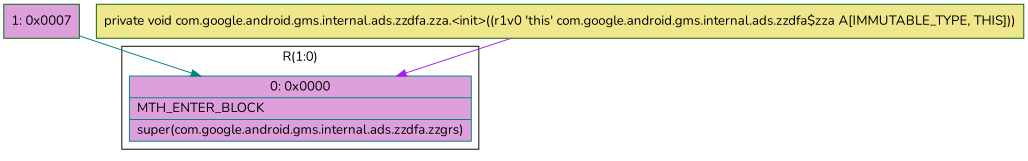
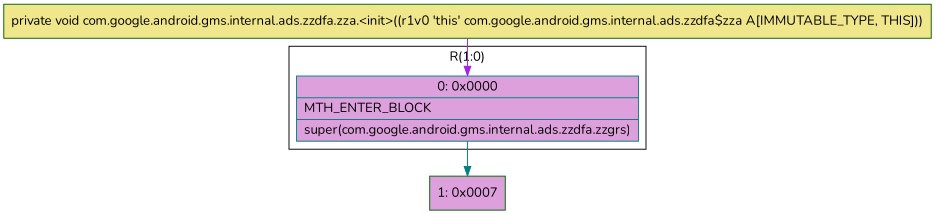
(135, 55) -> (468, 155)
